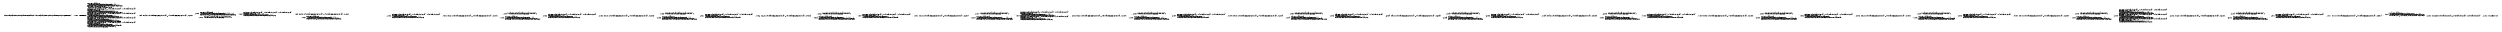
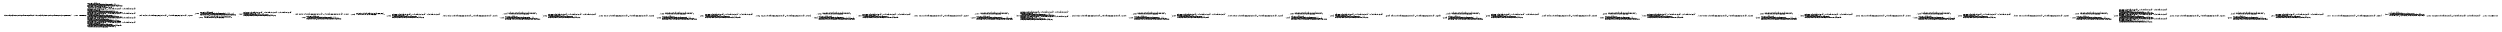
none -> (368, 14)
